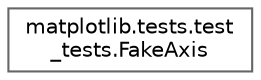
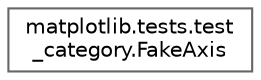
(130, 40) -> (130, 40)
